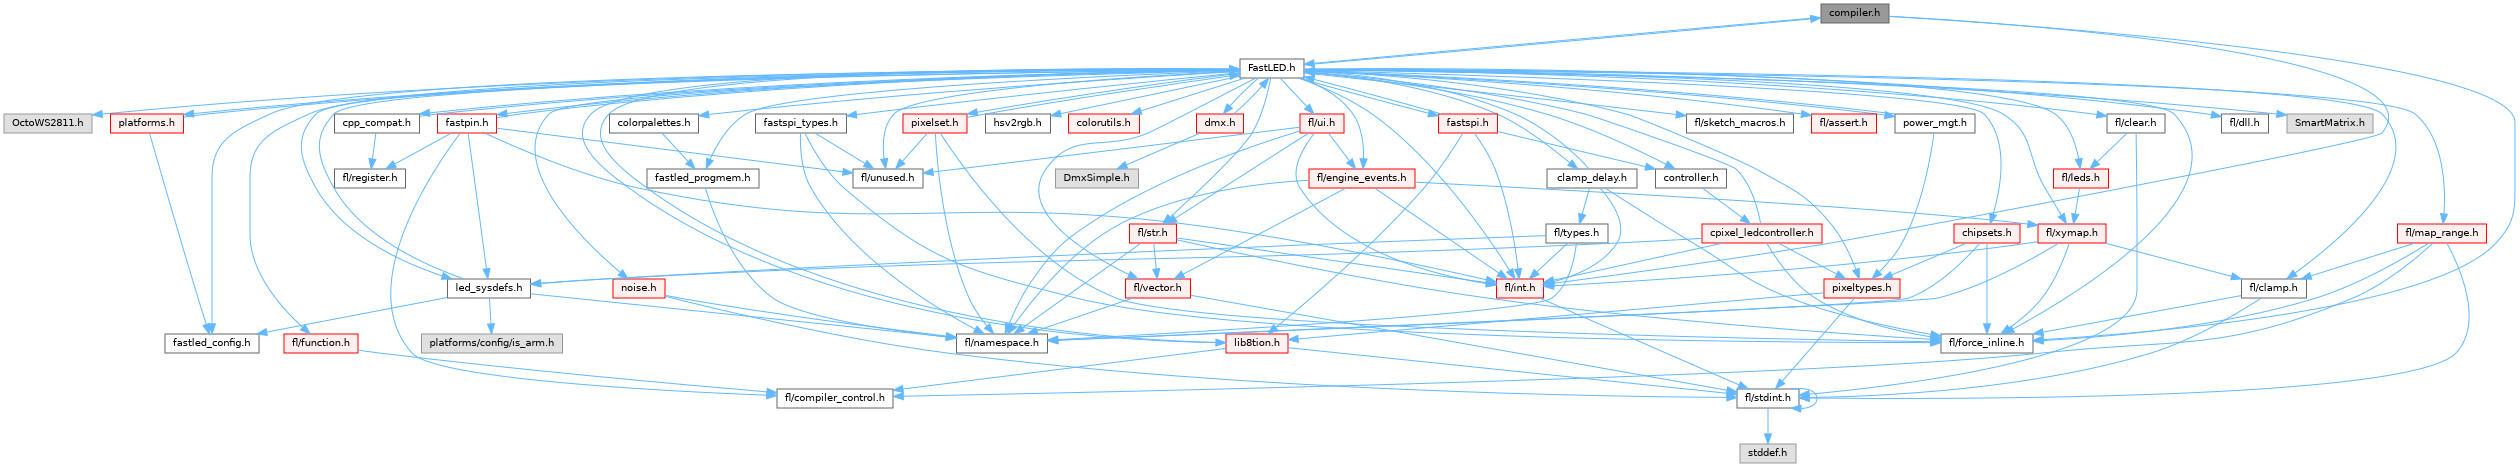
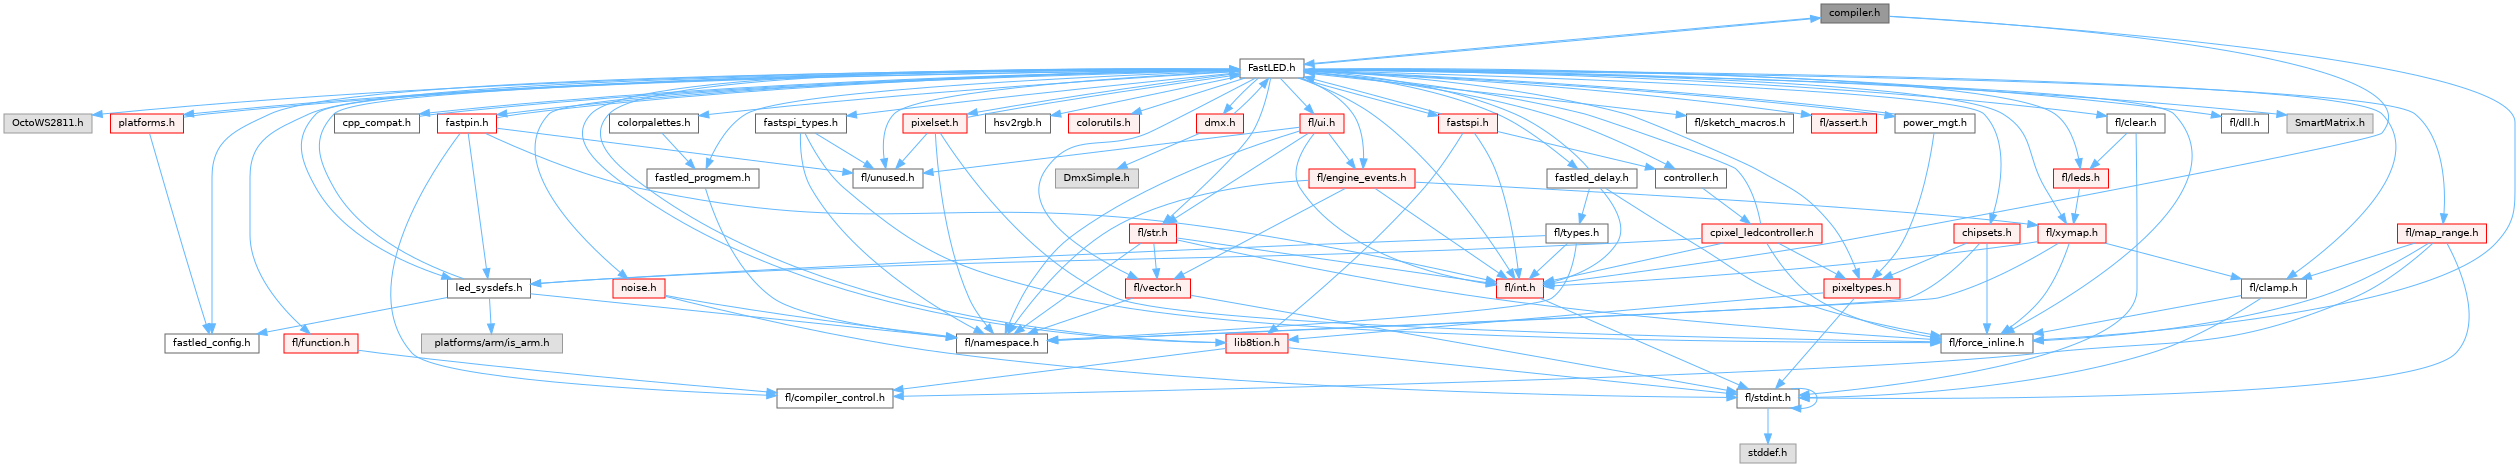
(370, 178) -> none
(1592, 178) -> (1592, 178)
(492, 344) -> (492, 344)
